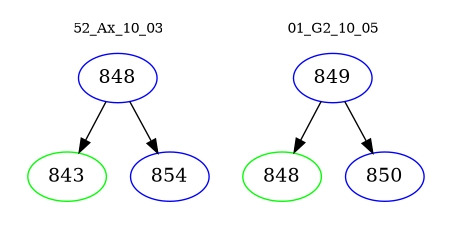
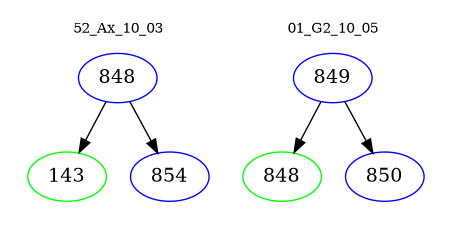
(67, 177) -> (67, 177)
